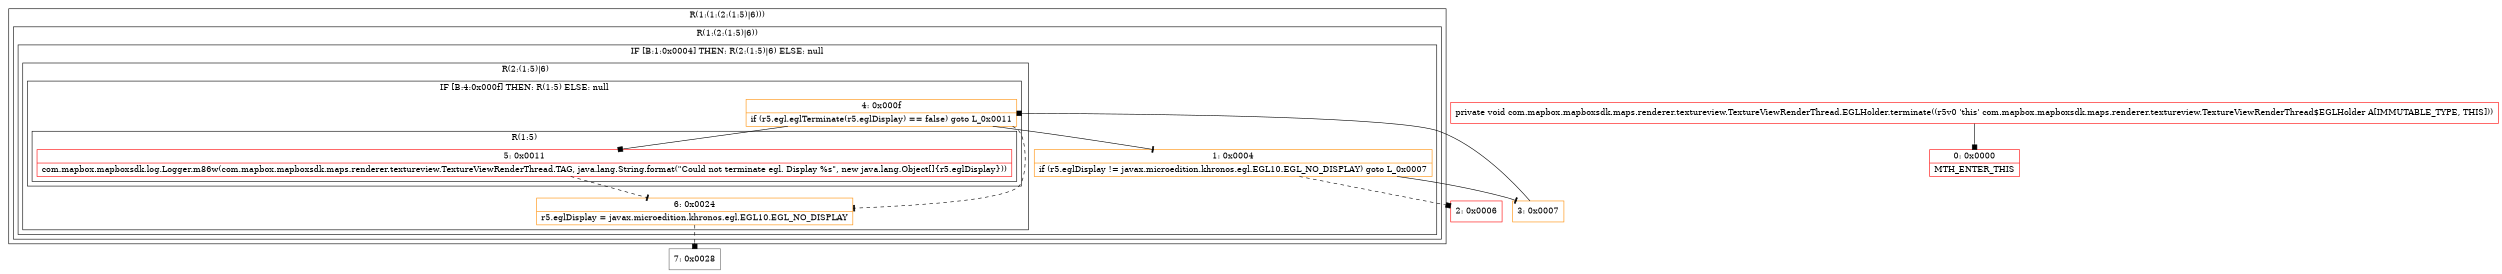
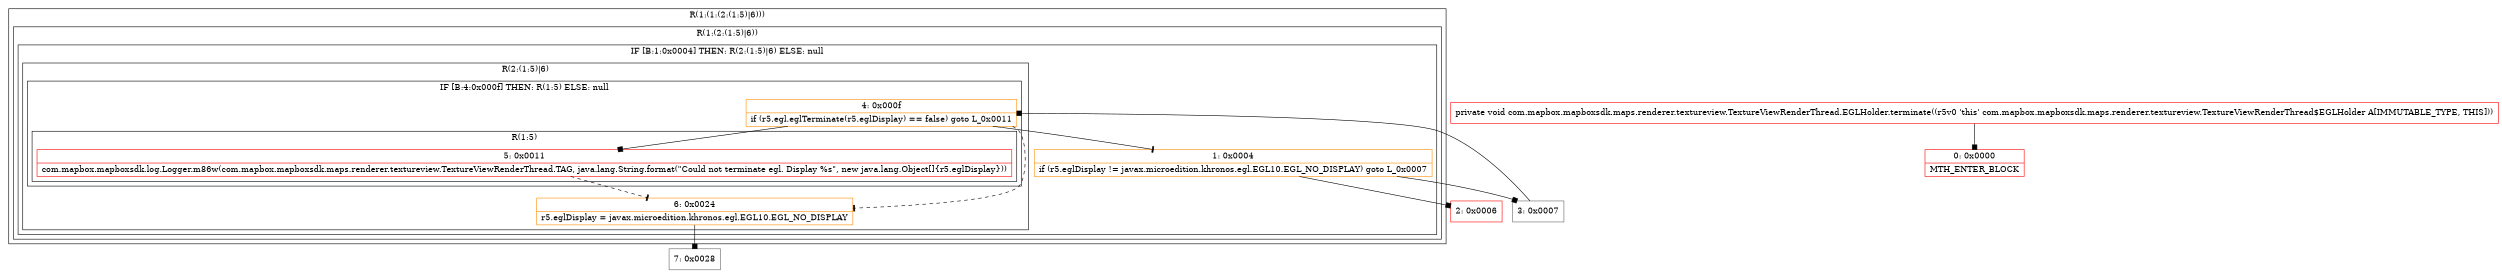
(1975, 169) -> (1975, 169)
(1456, 186) -> (1455, 186)
(1372, 191) -> (1372, 191)
(1538, 211) -> (1538, 211)
(695, 234) -> (695, 234)
